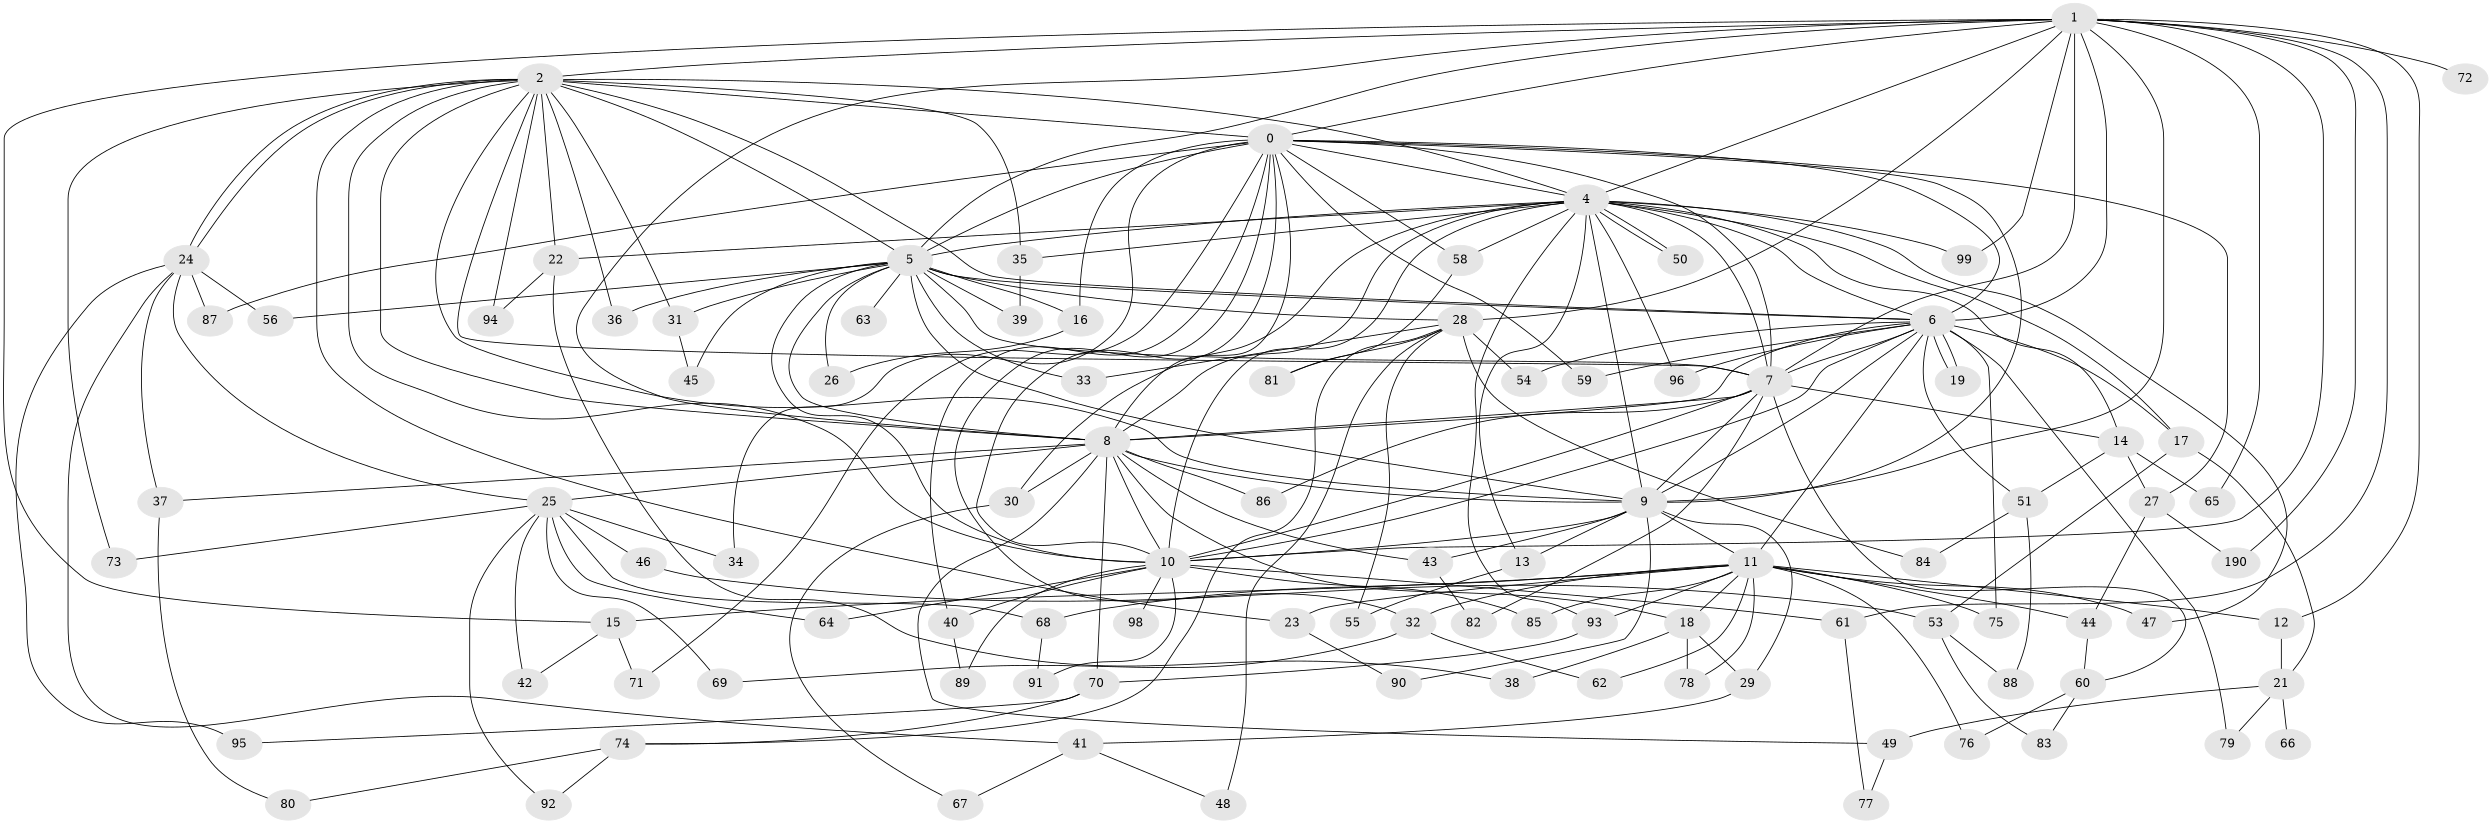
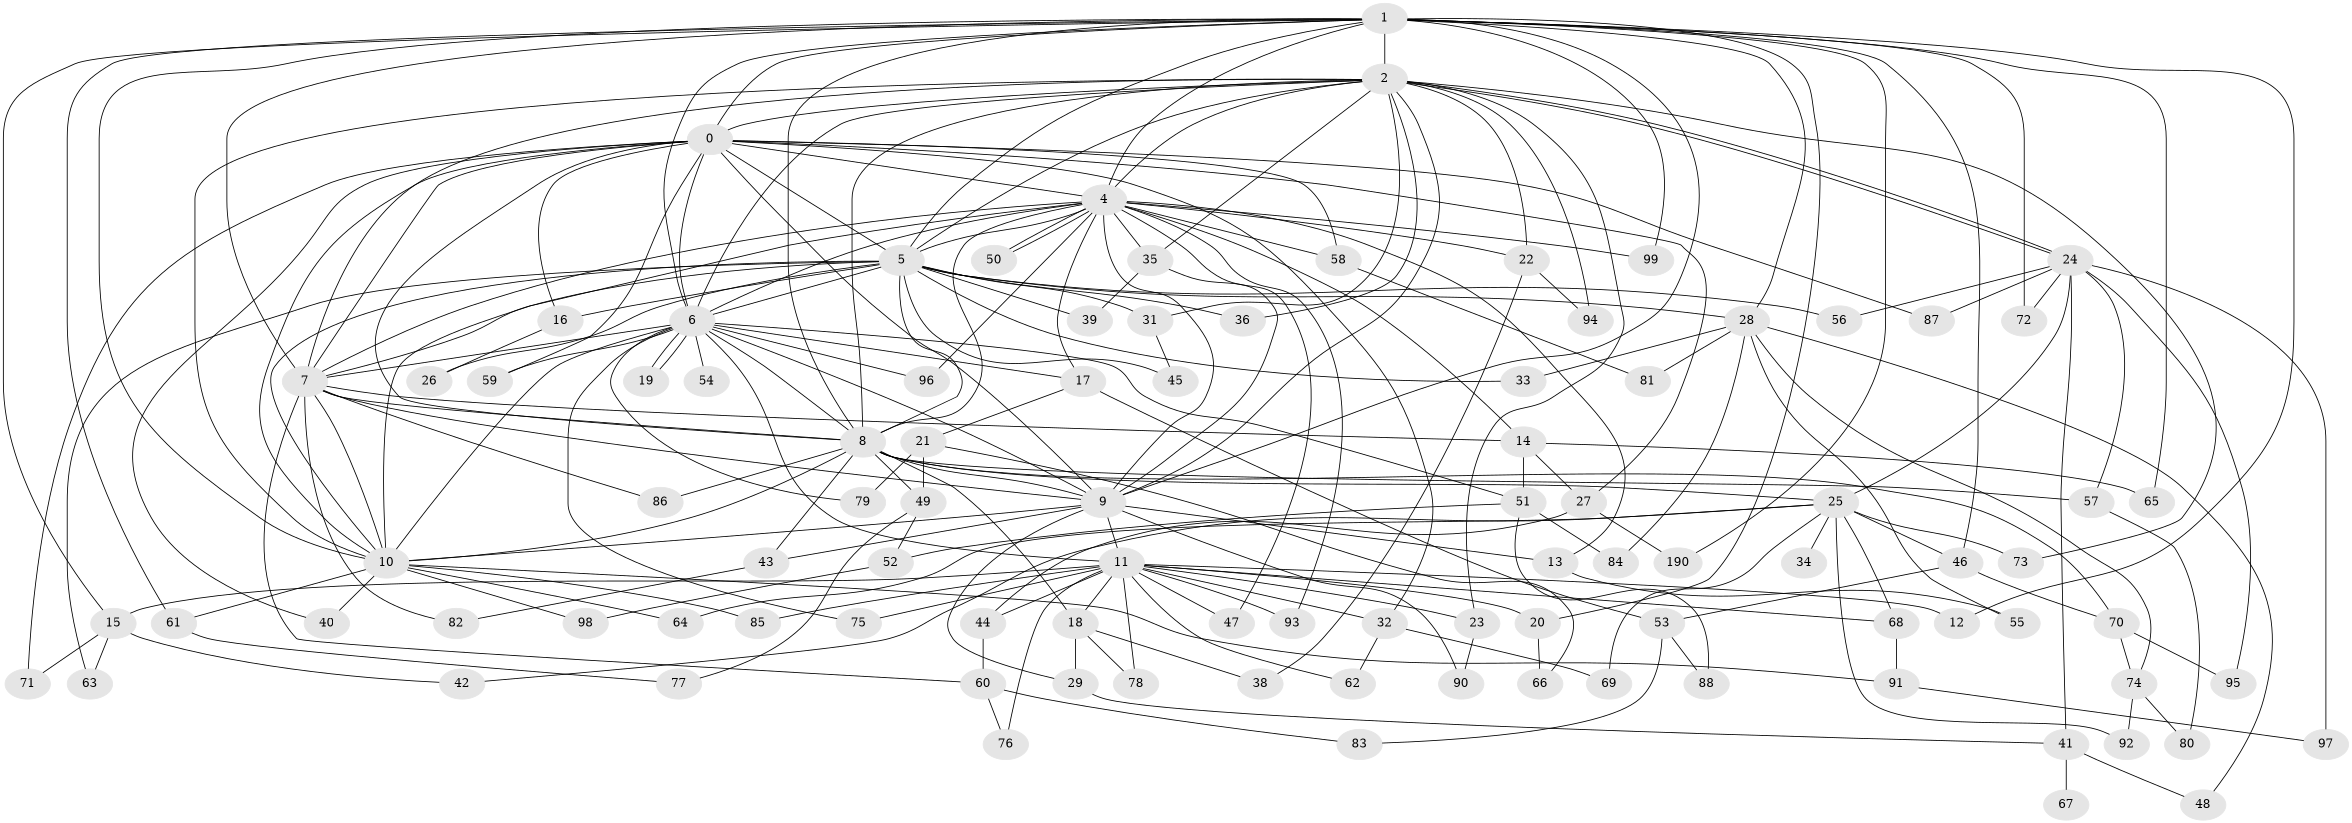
none -> (1898, 75)
none -> (2047, 291)
(1492, 351) -> none
(1042, 363) -> none
(1256, 441) -> (1263, 364)
(160, 502) -> (2091, 502)
(1012, 502) -> none
none -> (891, 563)
none -> (1538, 623)
none -> (102, 654)
(2281, 654) -> none
(1338, 668) -> (2037, 596)
(963, 684) -> none
none -> (2326, 744)
